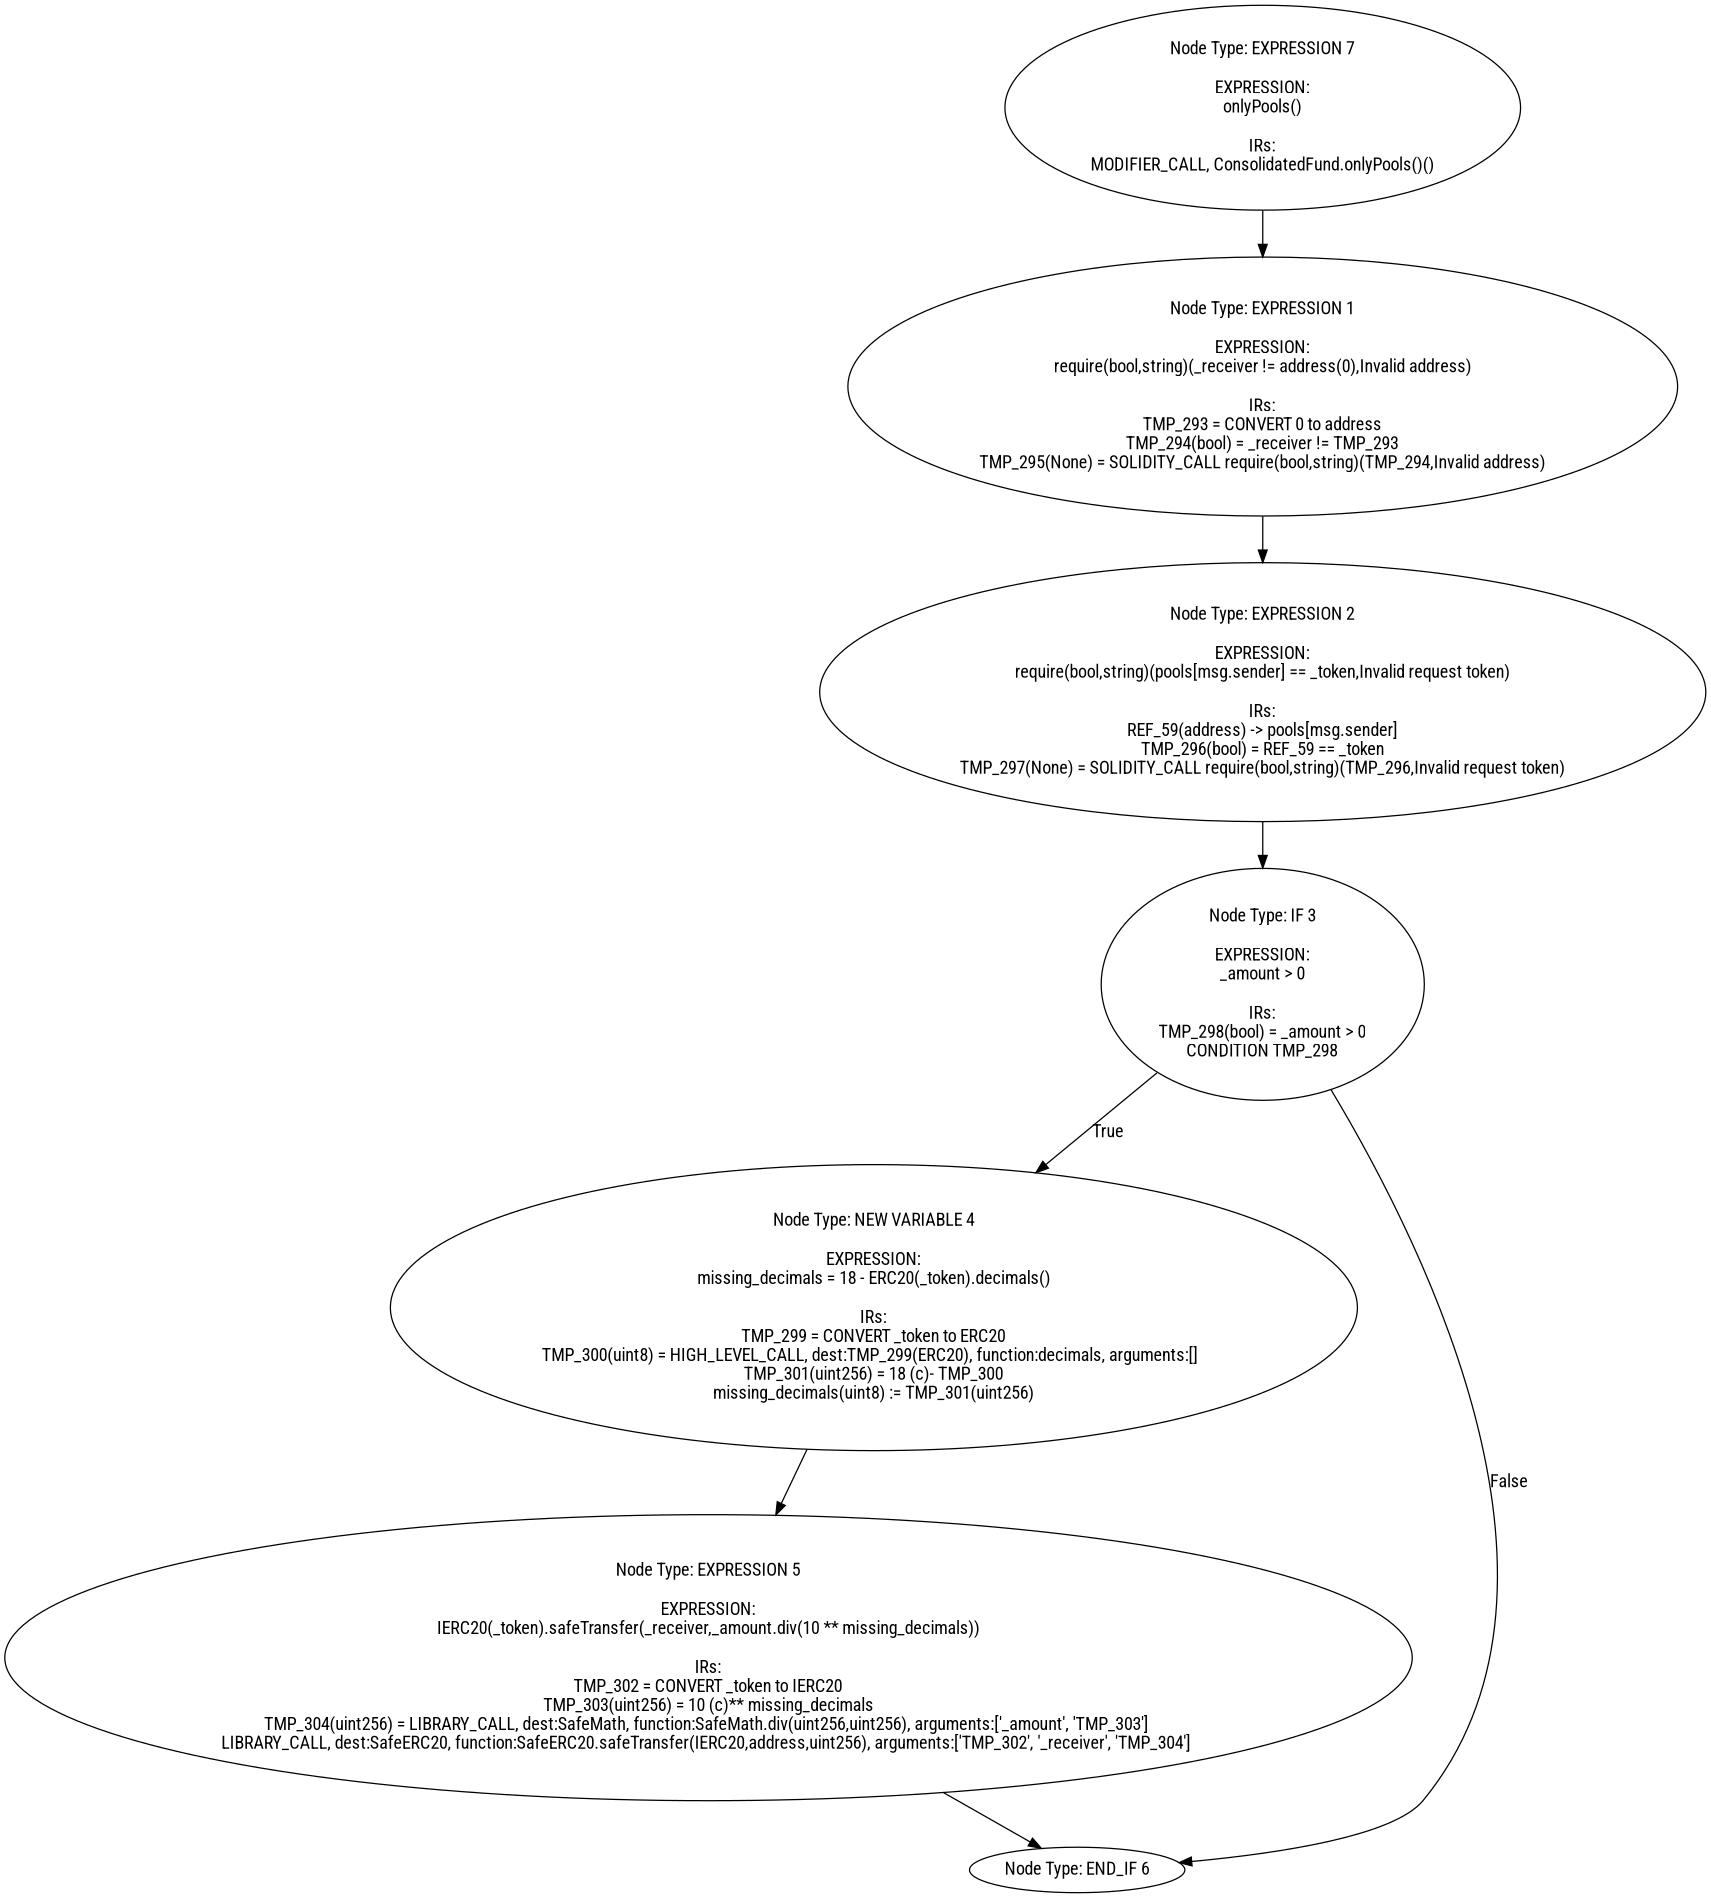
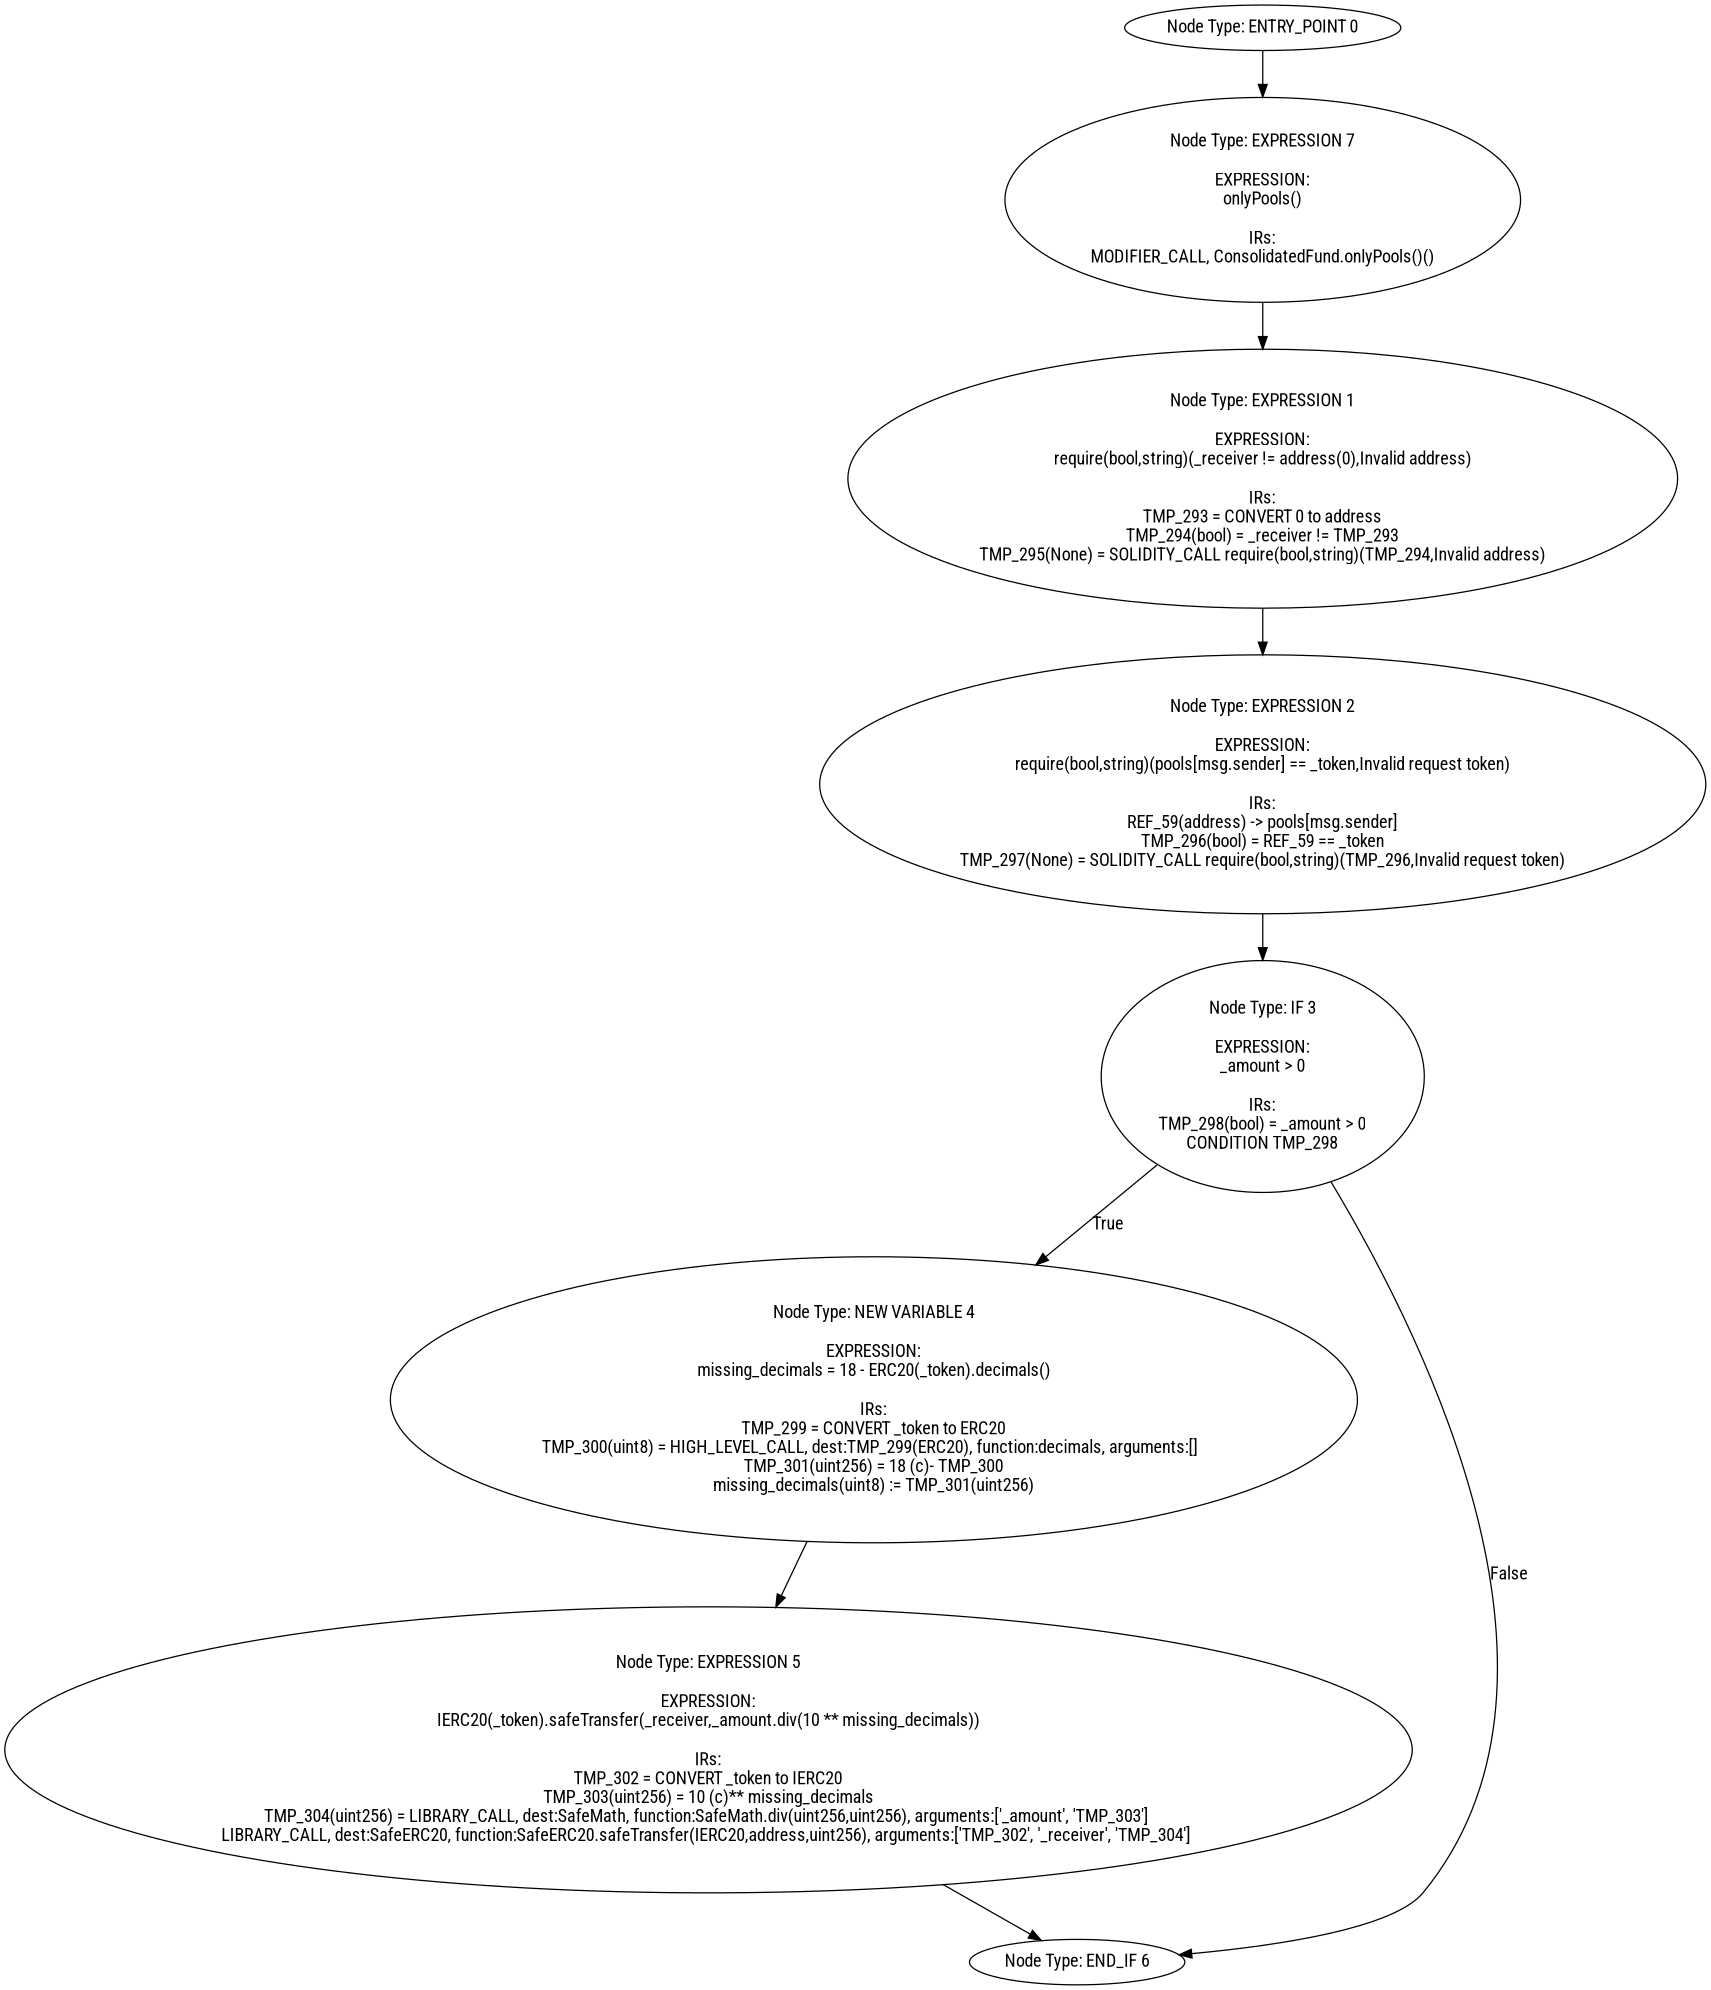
none -> (1263, 28)
